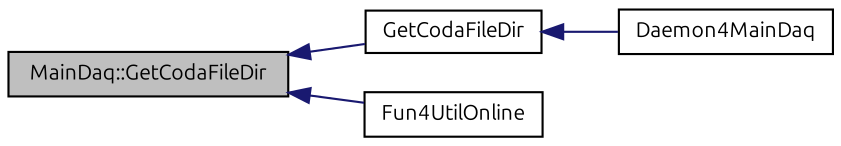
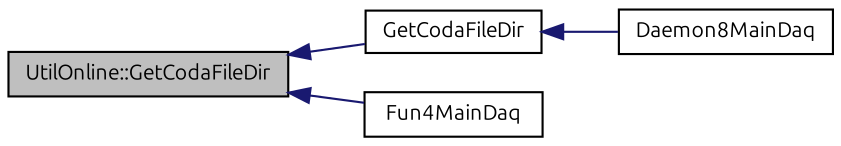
(726, 32) -> (726, 32)
(148, 74) -> (148, 74)
(454, 114) -> (454, 114)
